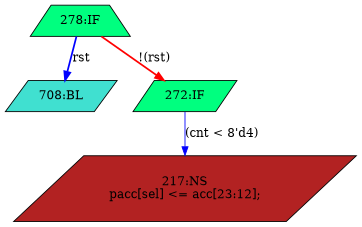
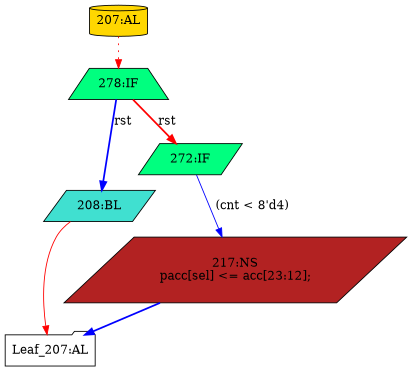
none -> (119, 21)
(154, 58) -> (167, 122)
(61, 96) -> (100, 206)
none -> (50, 350)
